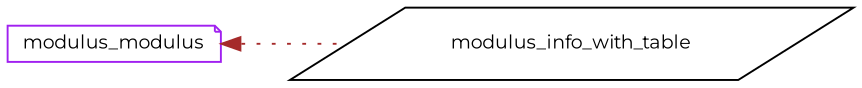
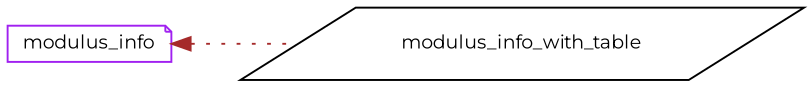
(114, 44) -> (89, 44)
